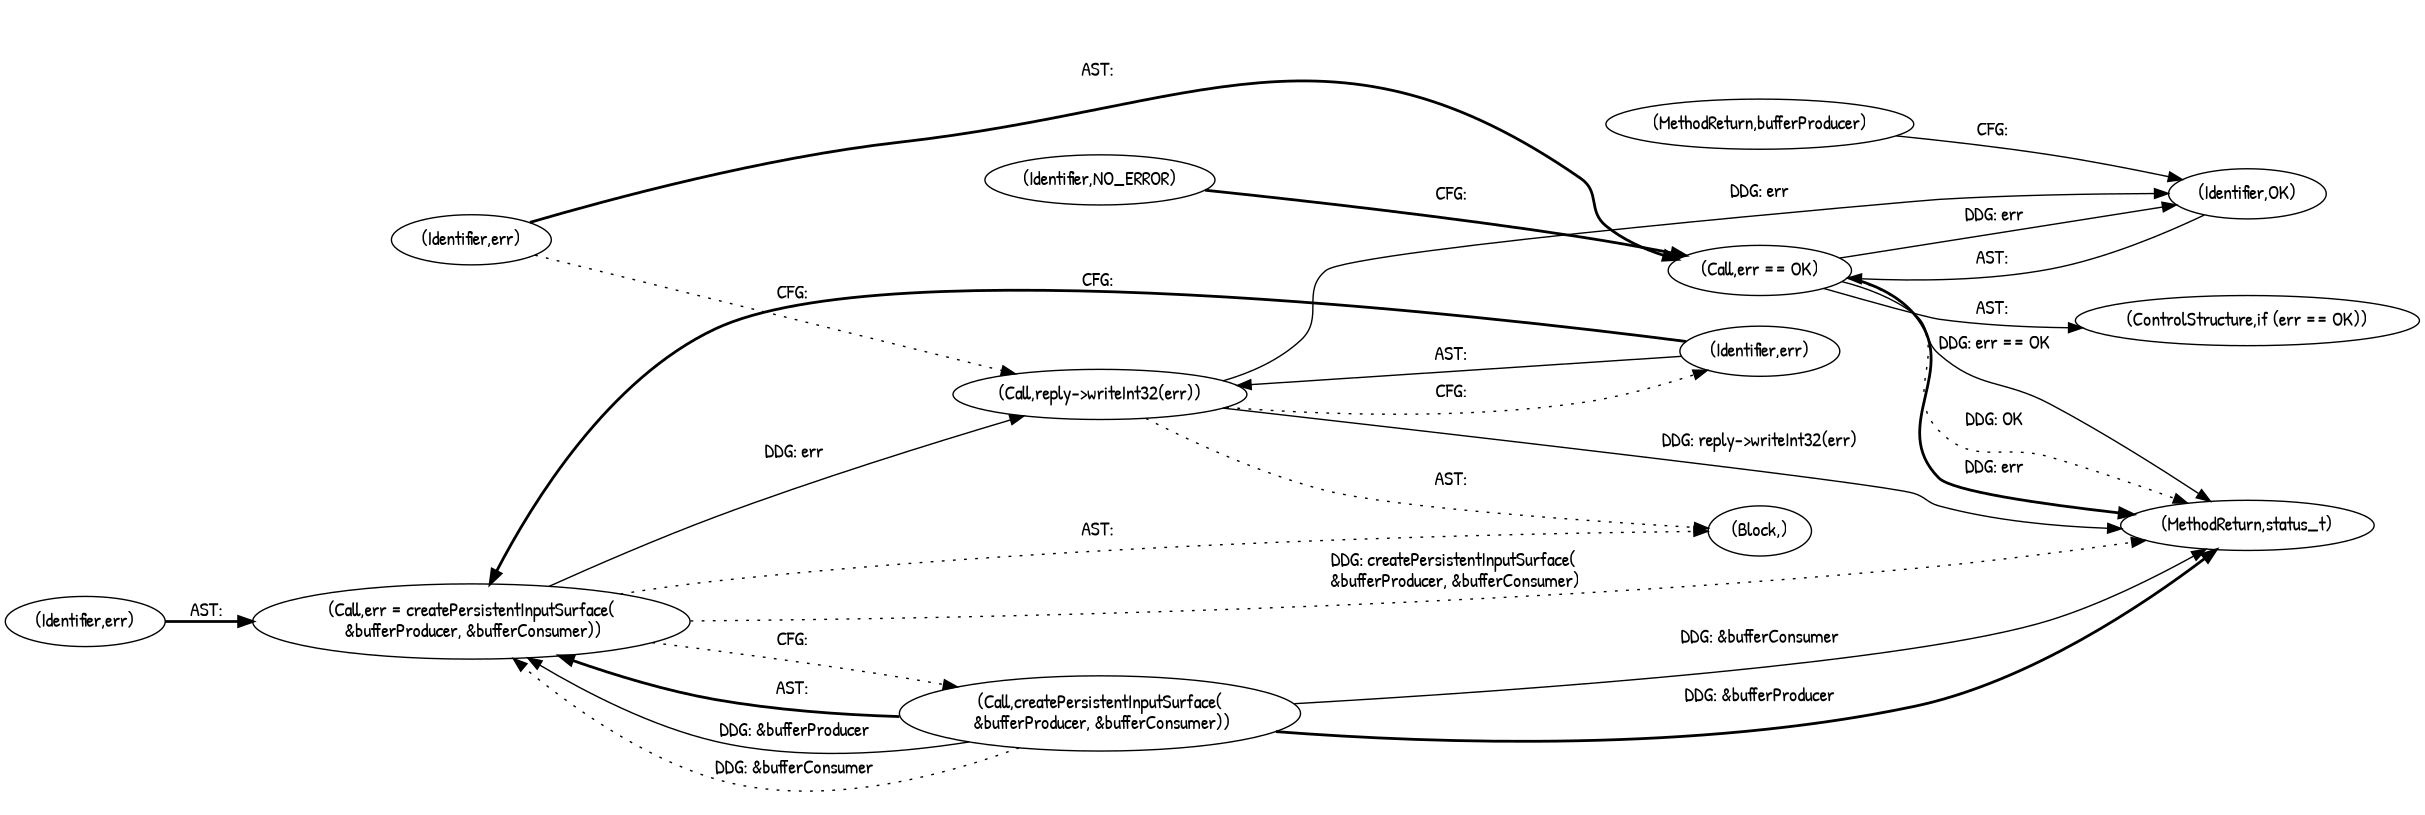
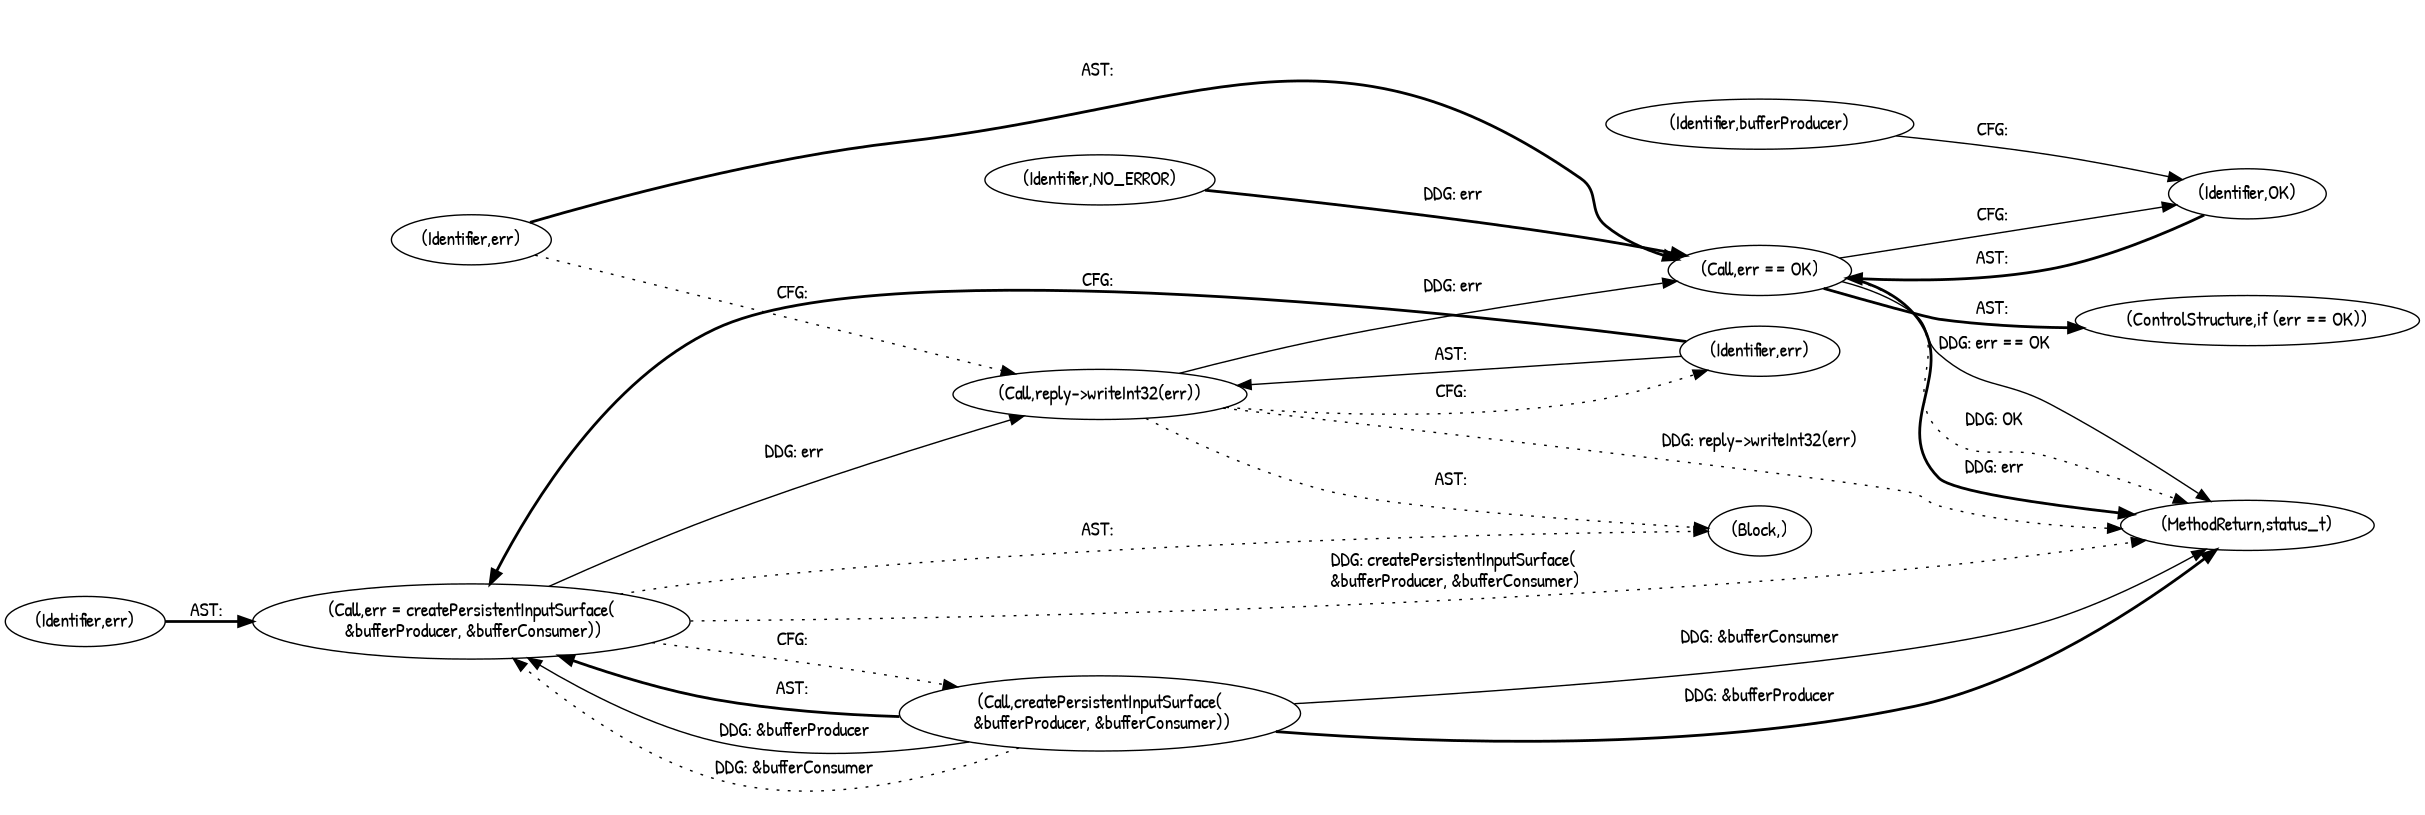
(1760, 124) -> (1760, 124)
(1453, 195) -> (1453, 195)
(1995, 215) -> (1995, 215)
(1656, 225) -> (1420, 321)
(2037, 271) -> (2037, 271)
(1944, 320) -> (1944, 320)
(1667, 460) -> (1667, 460)
